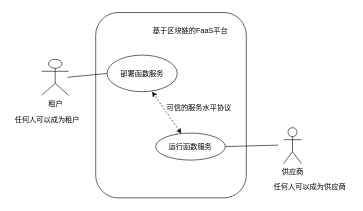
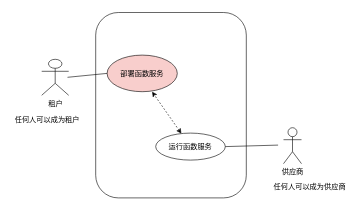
(191, 30) -> none
(142, 73) -> (142, 73)
(199, 108) -> none
